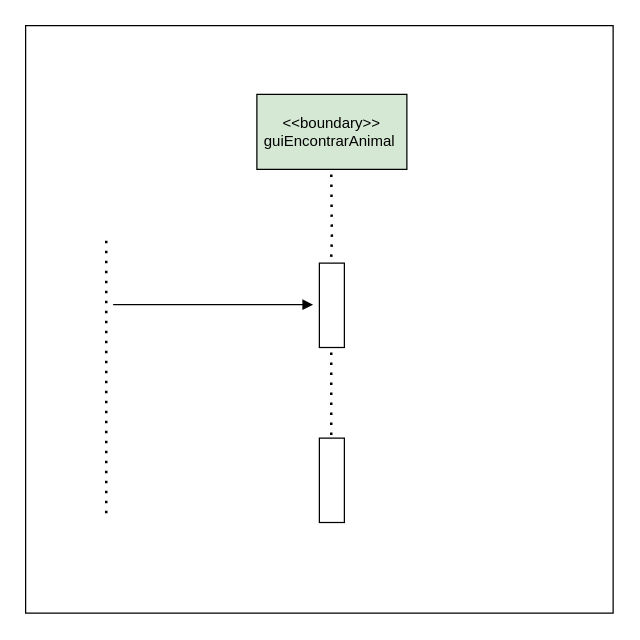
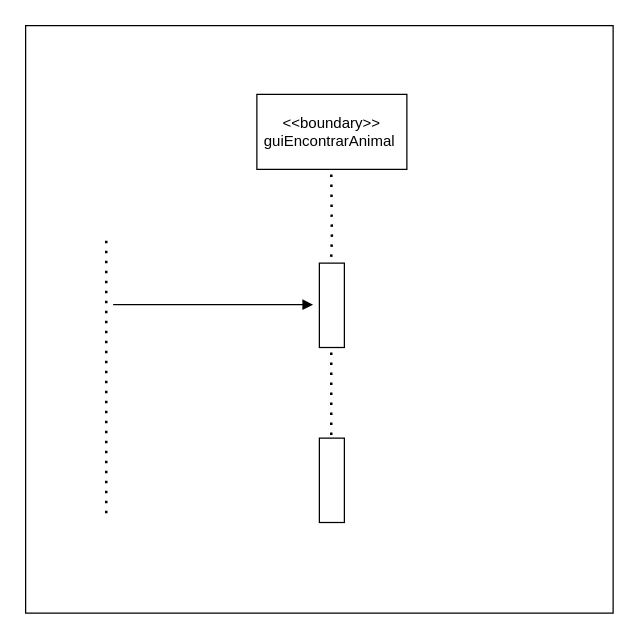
(332, 132) -> (332, 132)
